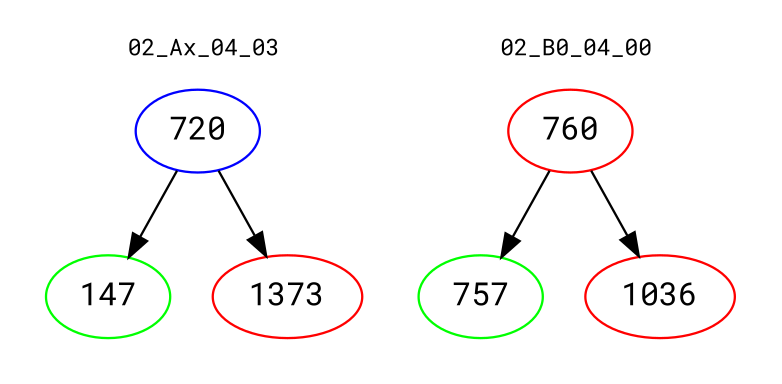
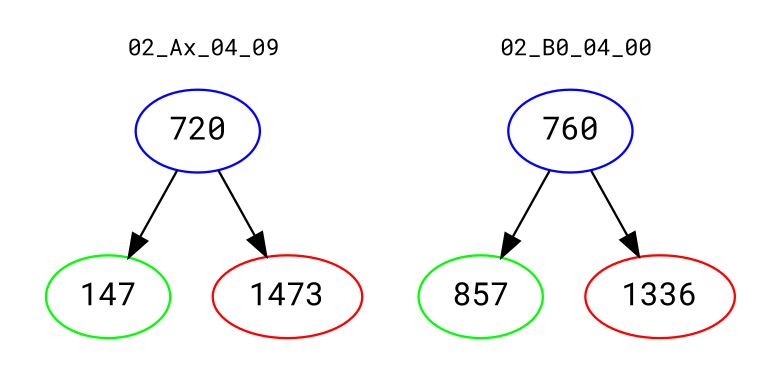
(205, 49) -> (205, 49)
(570, 131) -> (570, 131)
(288, 297) -> (288, 297)
(481, 297) -> (481, 297)
(660, 297) -> (660, 297)
